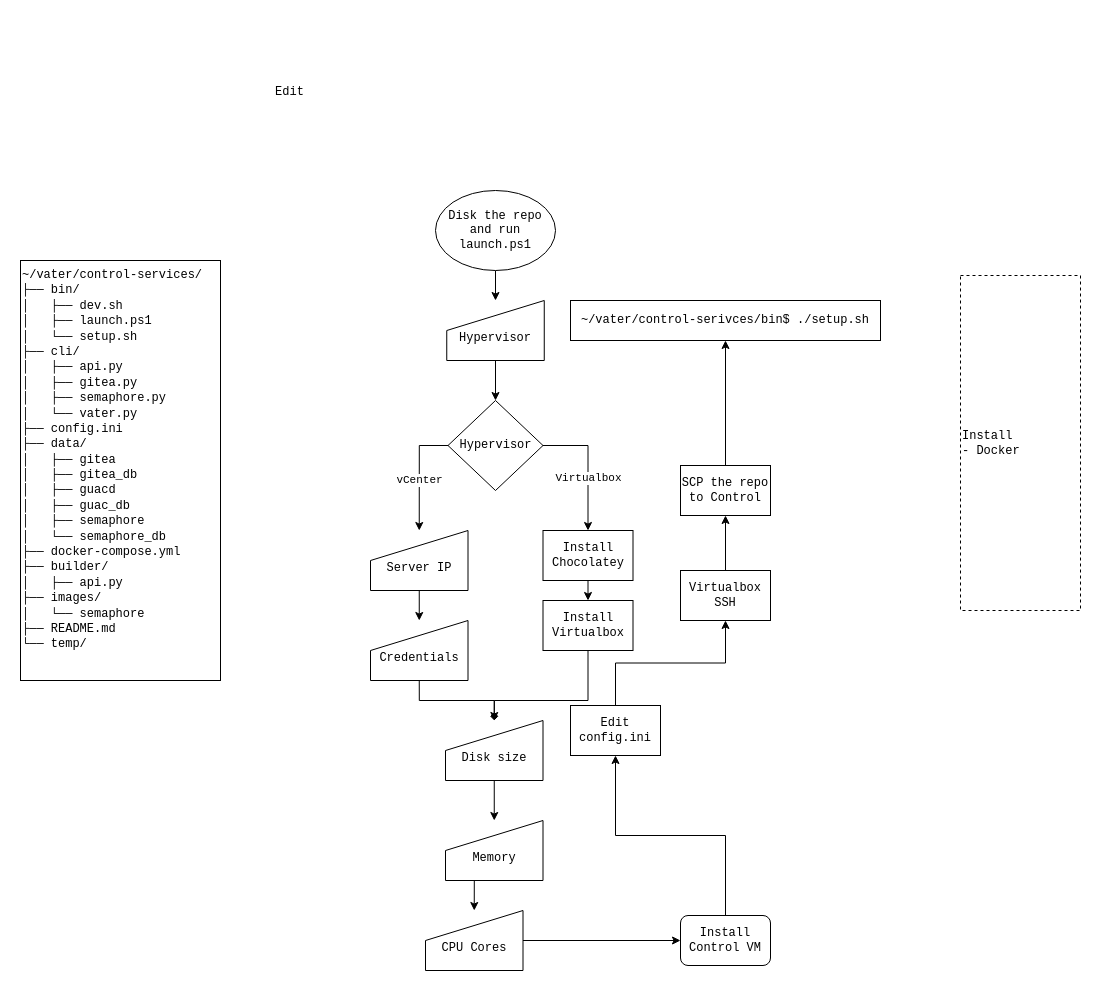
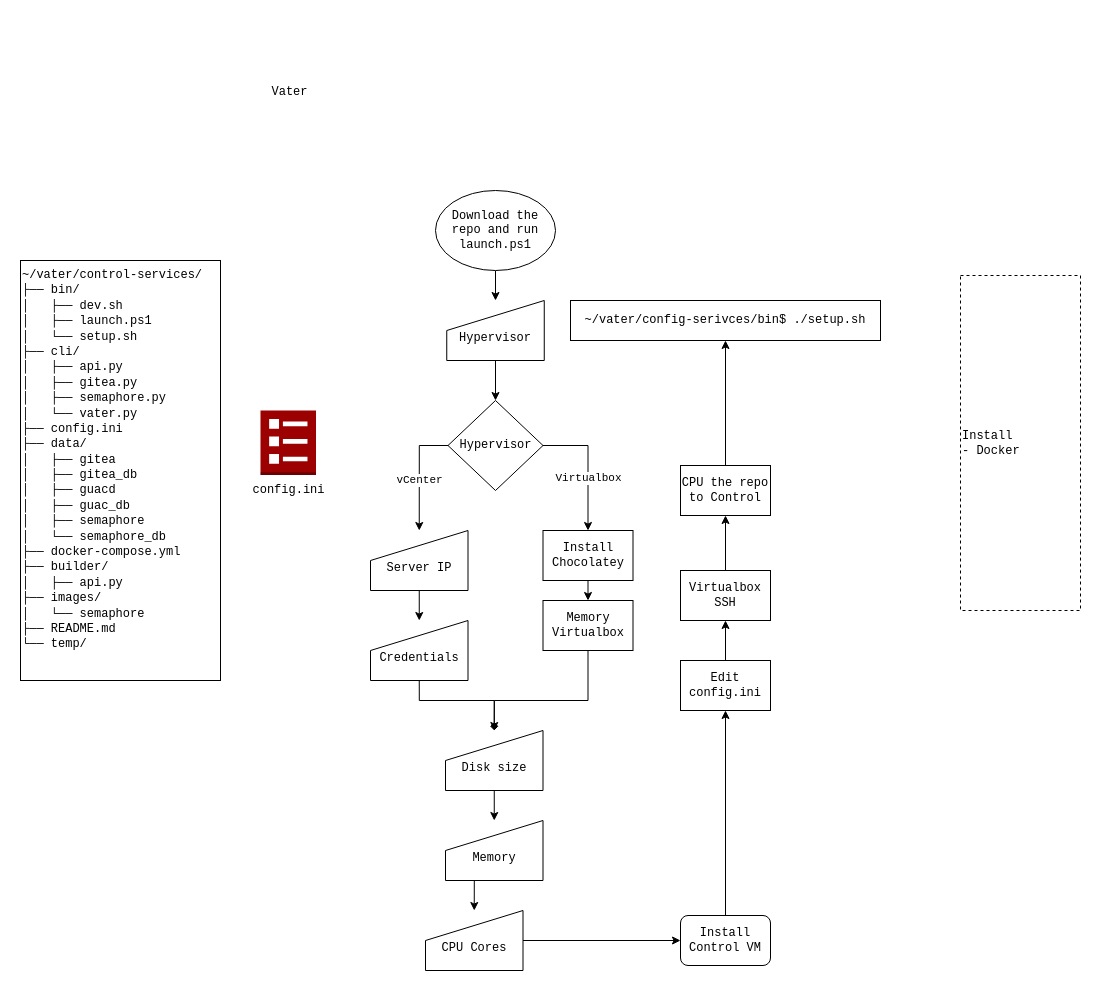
(290, 93) -> (290, 93)
(496, 231) -> (496, 231)
(726, 321) -> (726, 321)
none -> (288, 443)
(726, 491) -> (726, 491)
(589, 626) -> (589, 626)
(616, 731) -> (726, 686)
(494, 751) -> (494, 761)
